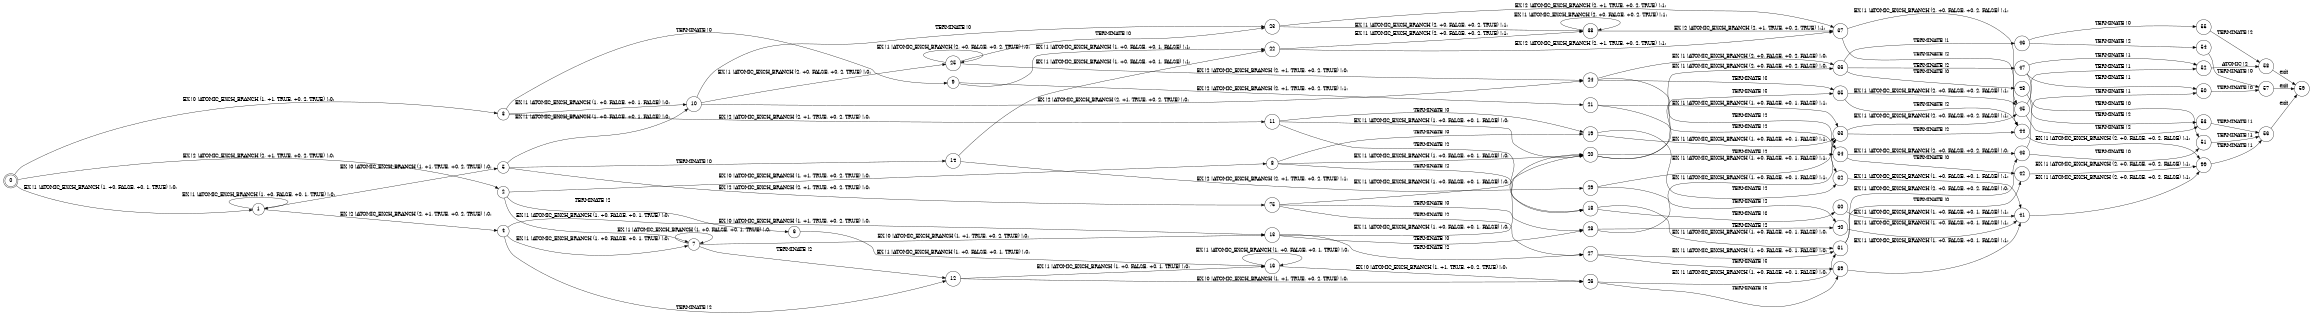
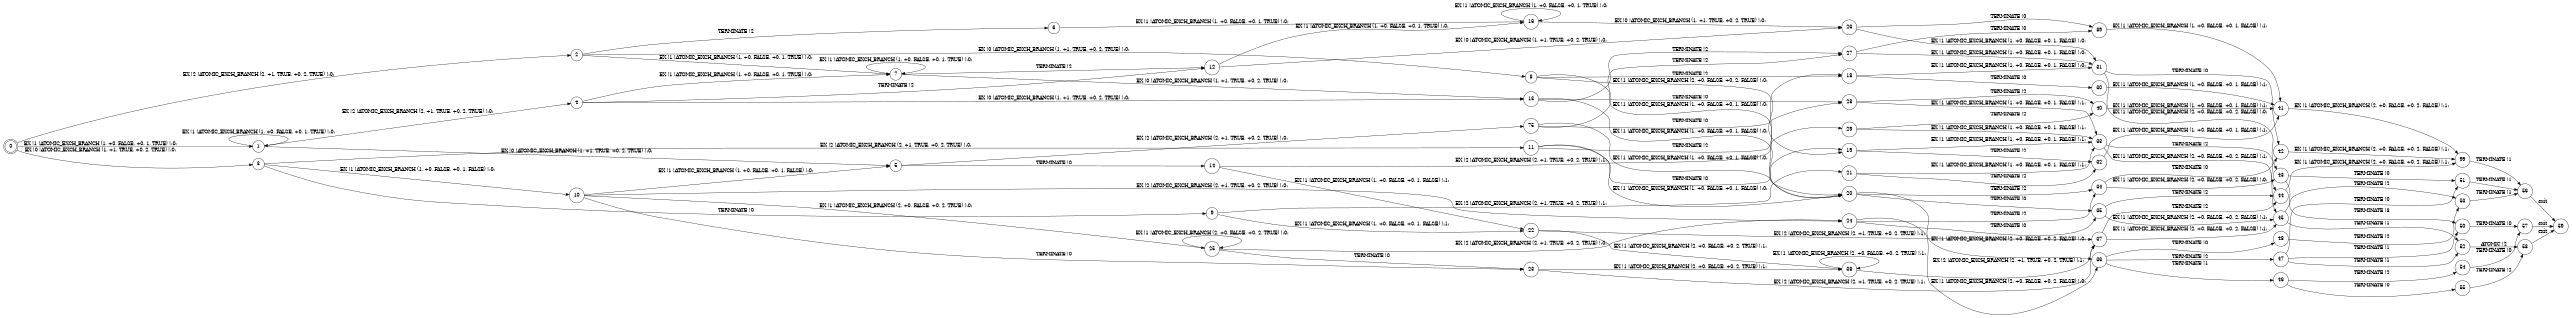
(2113, 92) -> (2372, 211)
(1431, 132) -> (1690, 81)
(596, 136) -> (735, 181)
